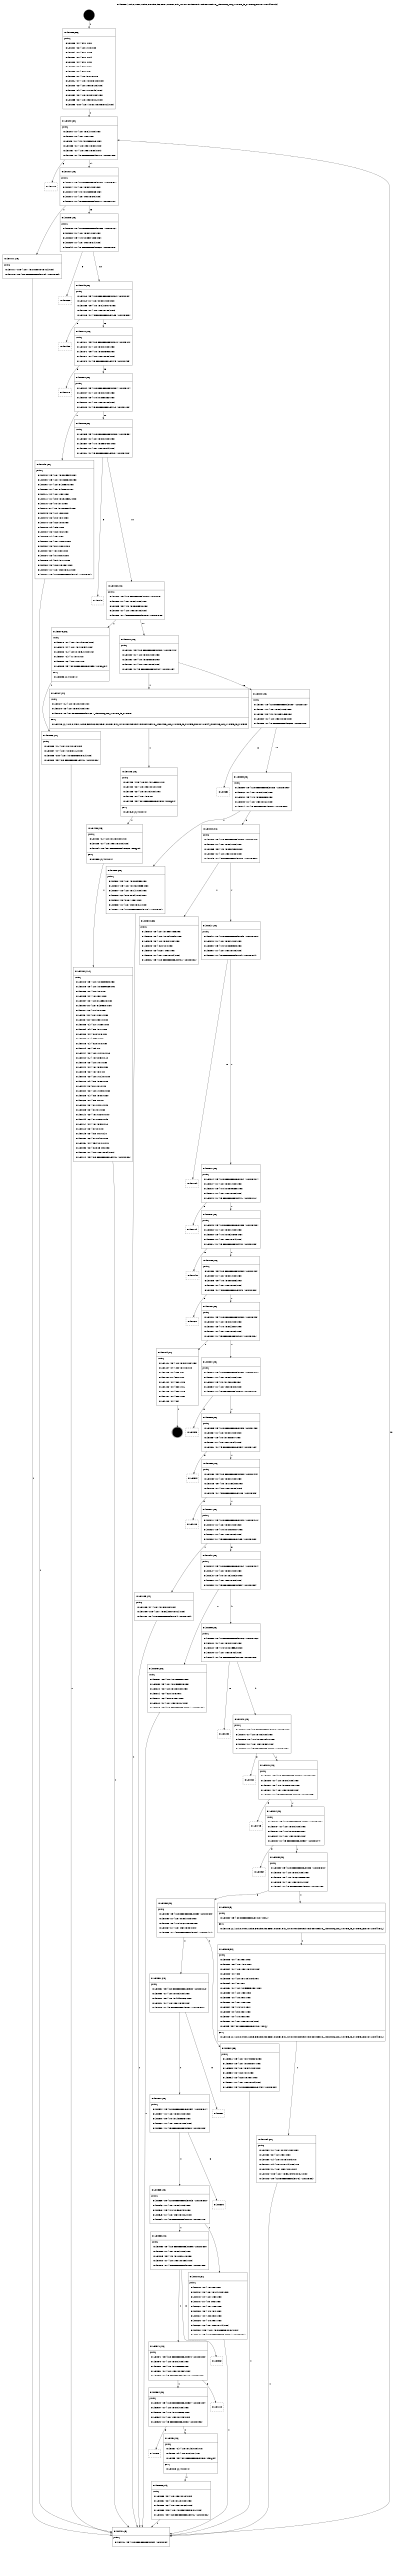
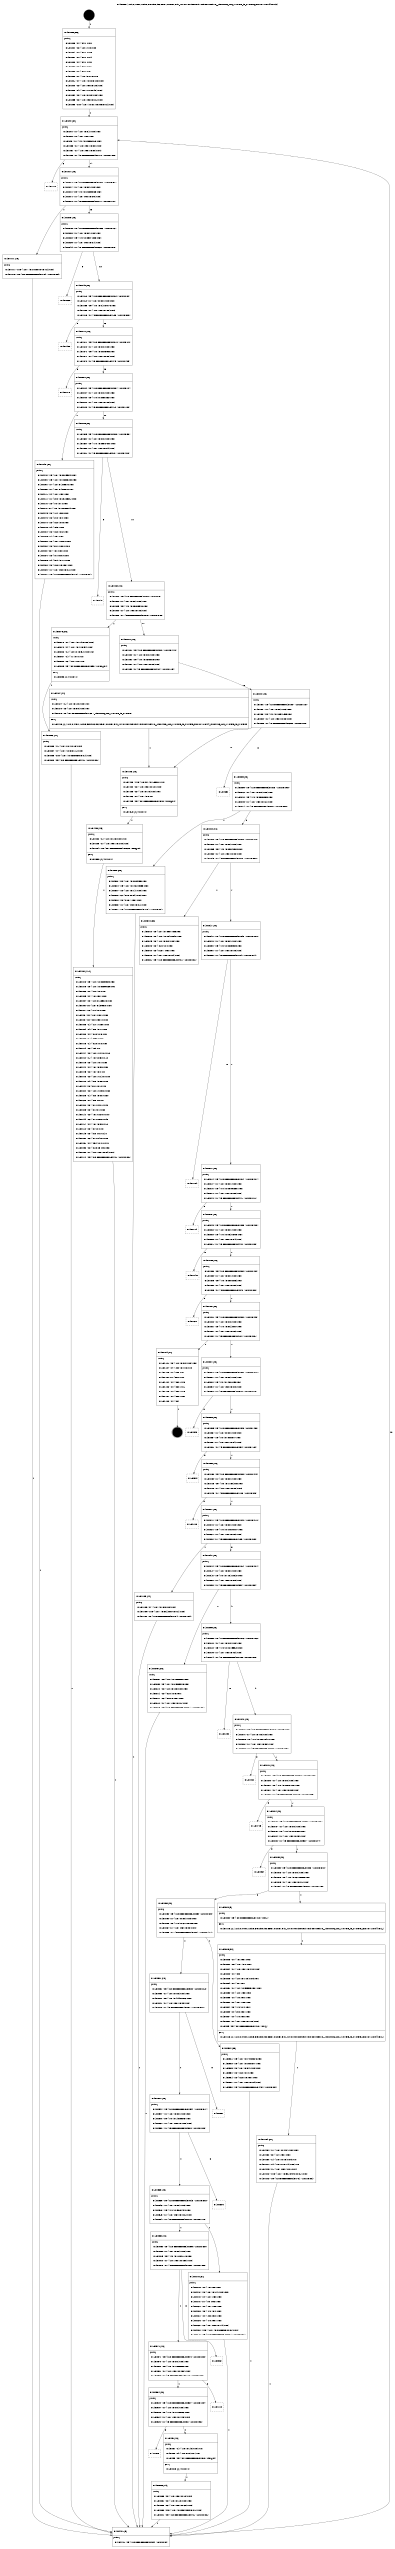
(149, 680) -> none
(271, 749) -> (211, 741)
